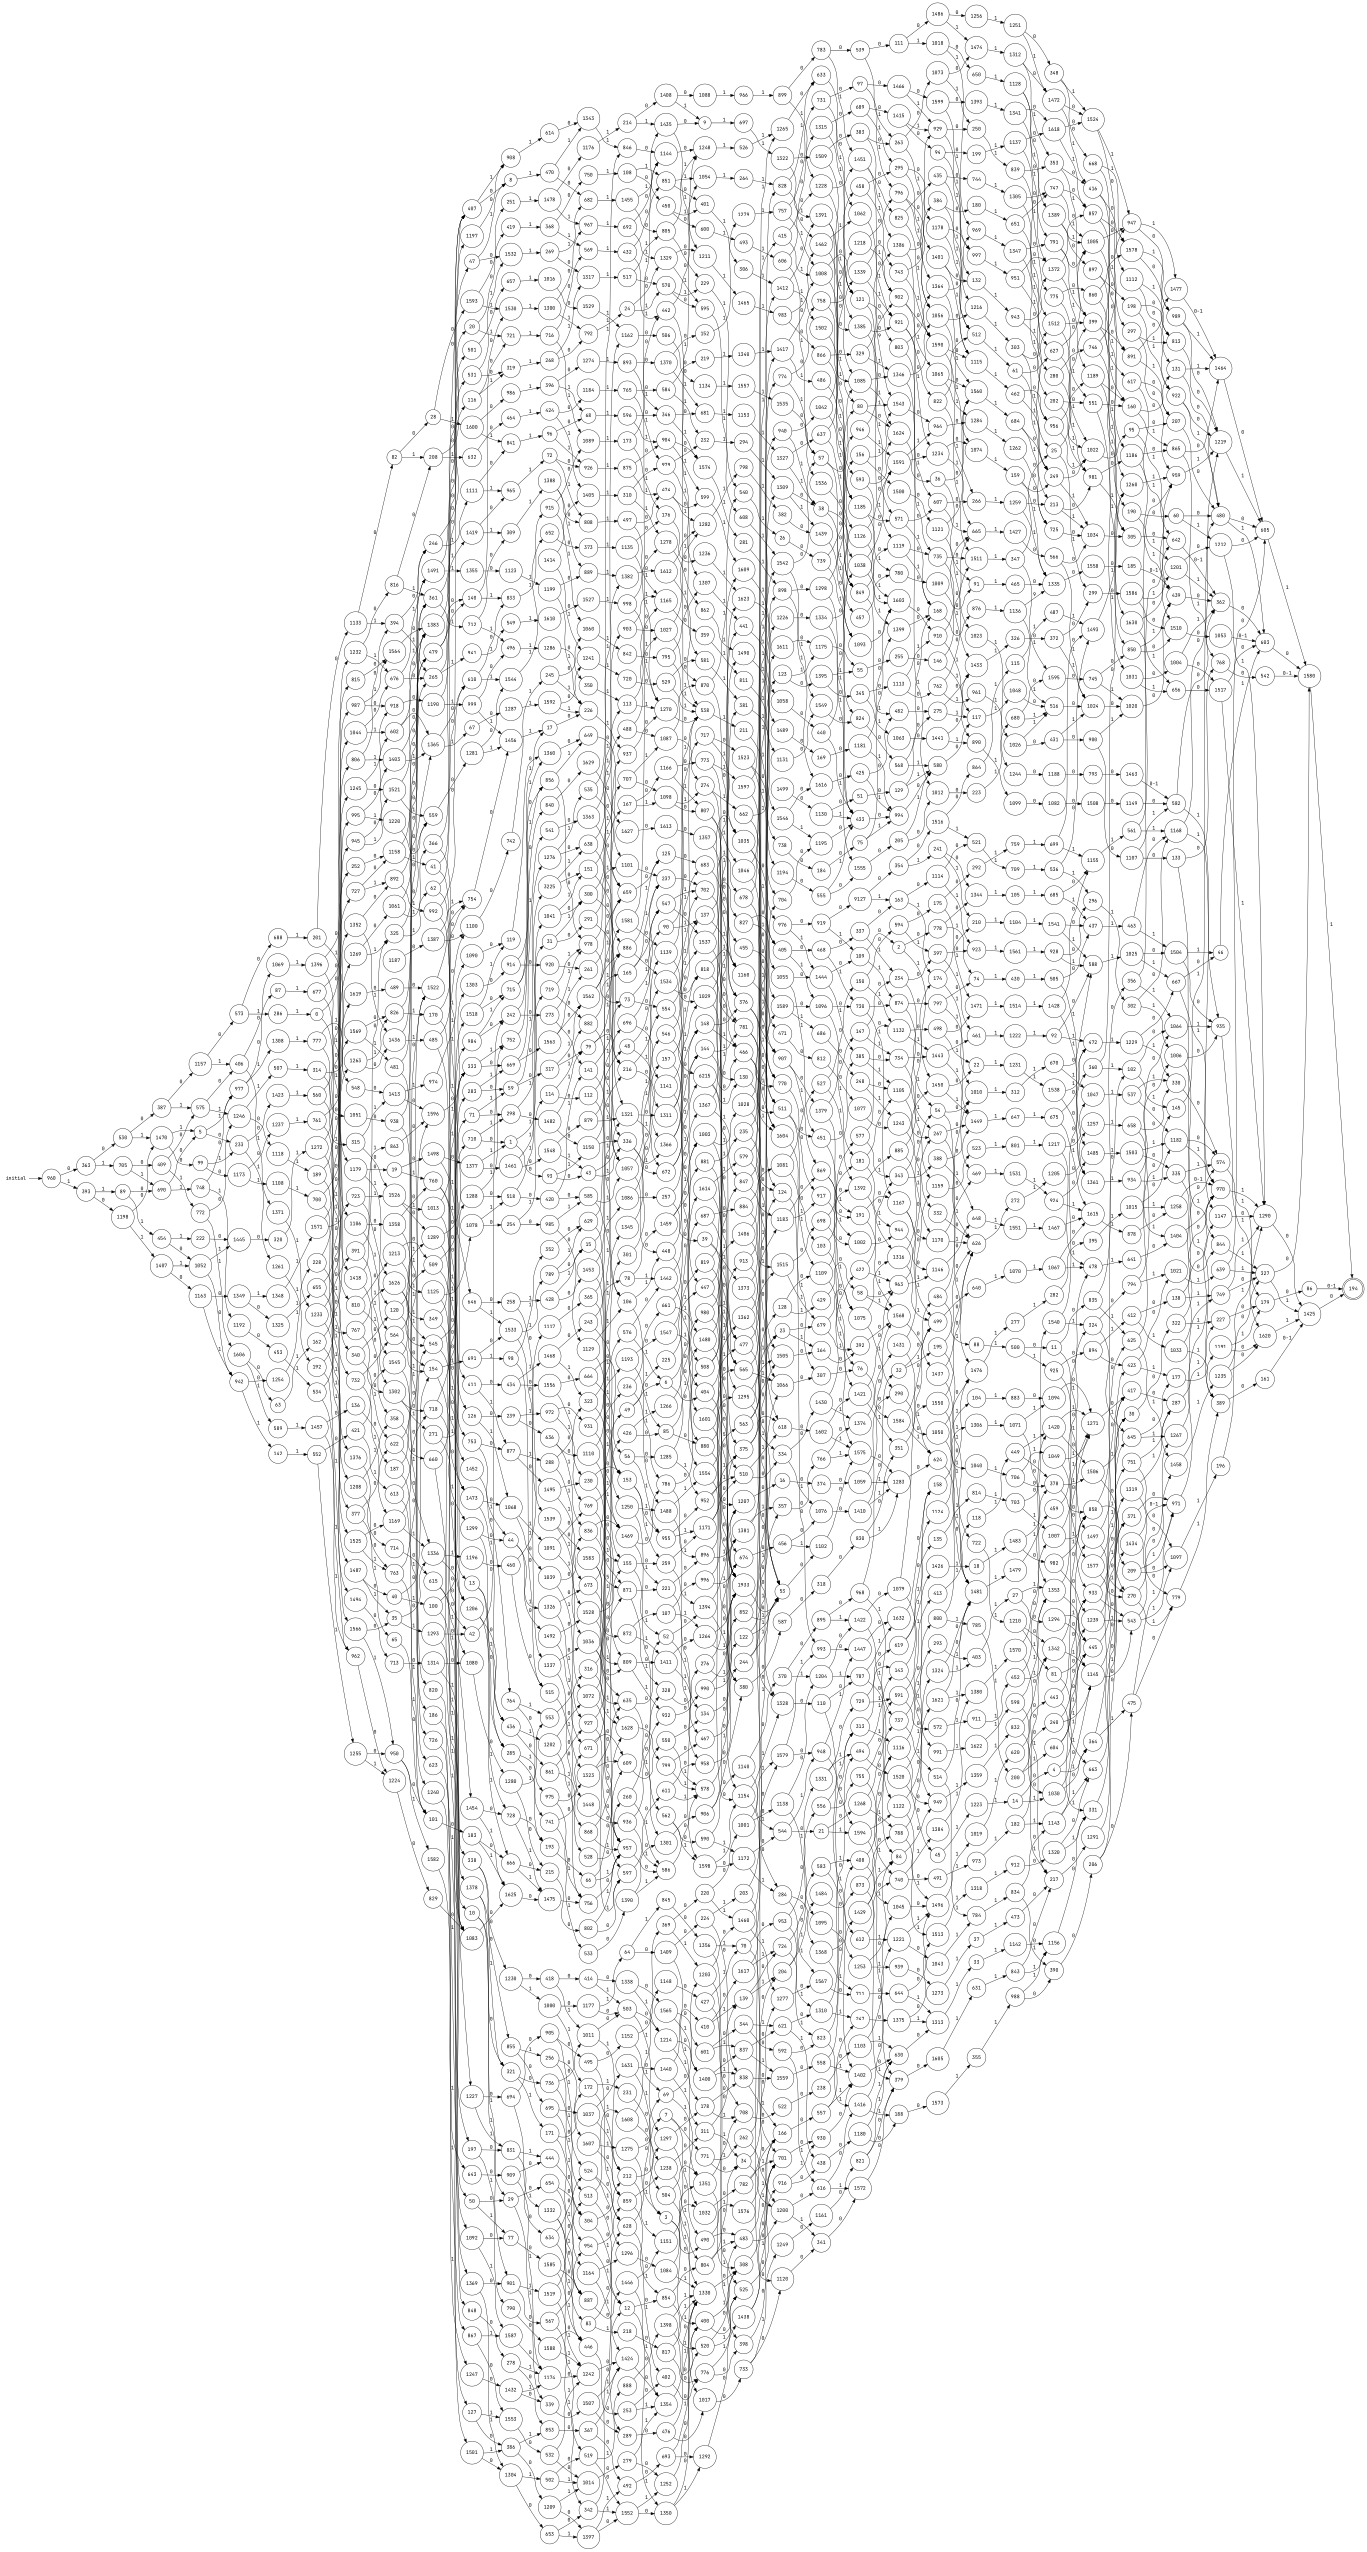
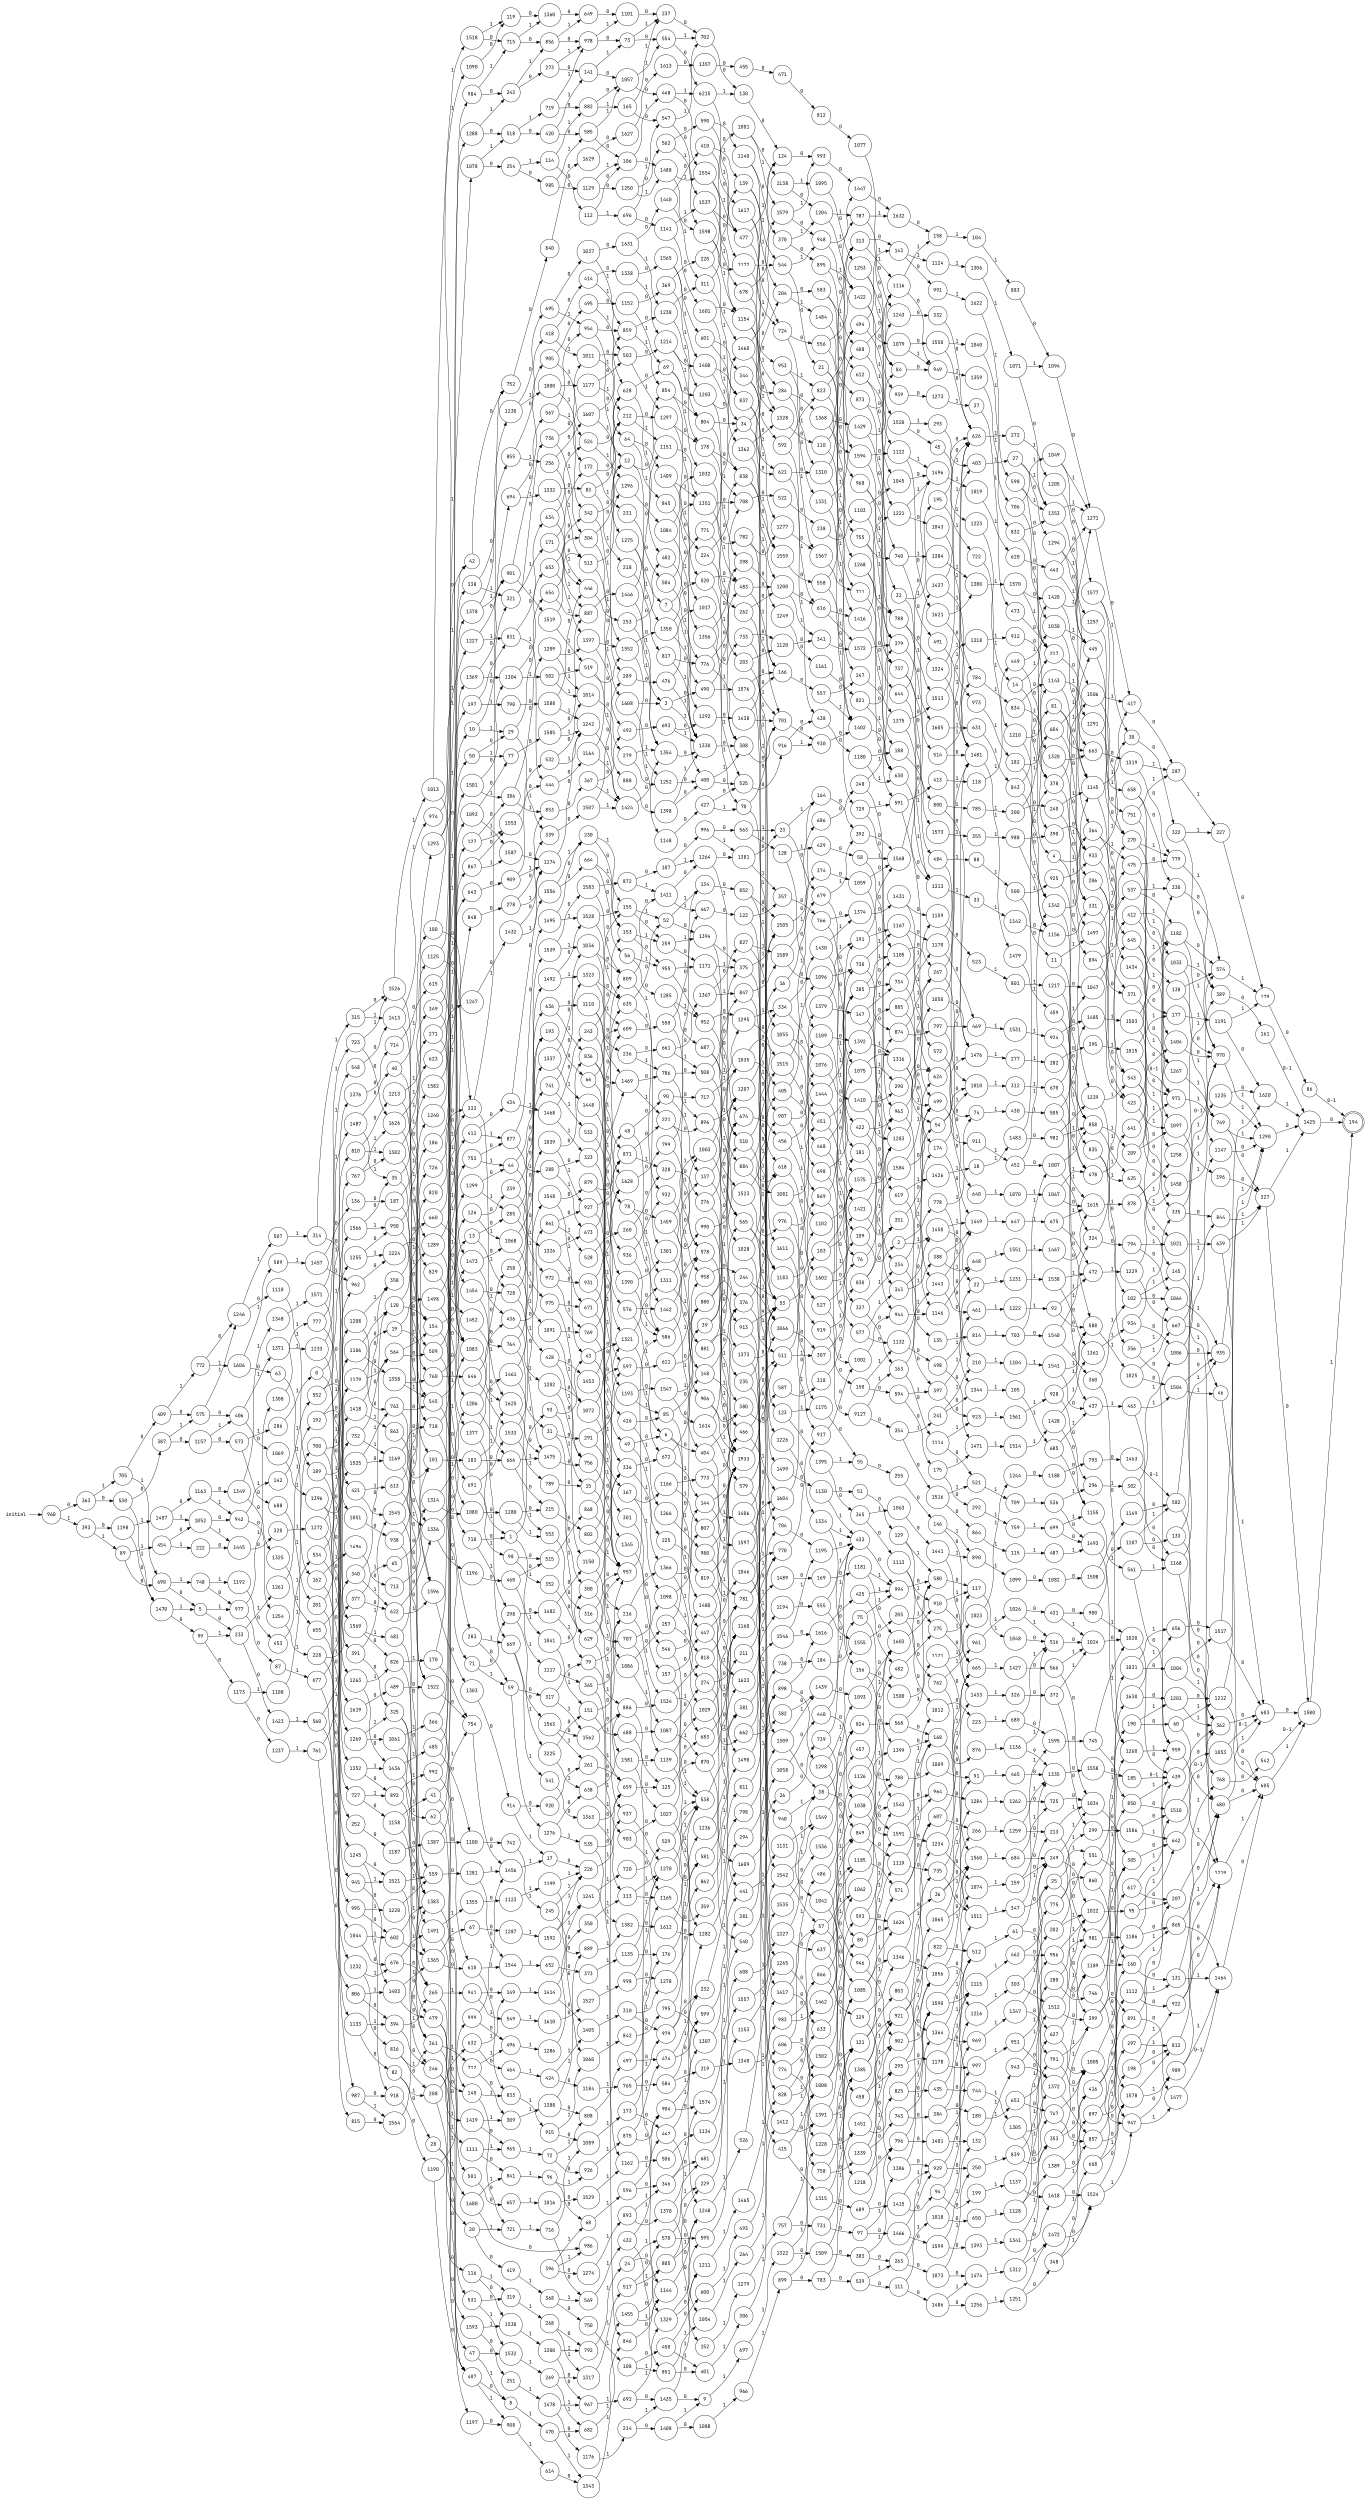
(879, 336) -> (879, 1807)
(528, 390) -> (569, 2261)
(372, 860) -> (373, 1837)
none -> (766, 1077)
(724, 1435) -> (724, 828)
(763, 1458) -> (763, 1312)
(608, 1577) -> (608, 1105)
none -> (511, 1993)
